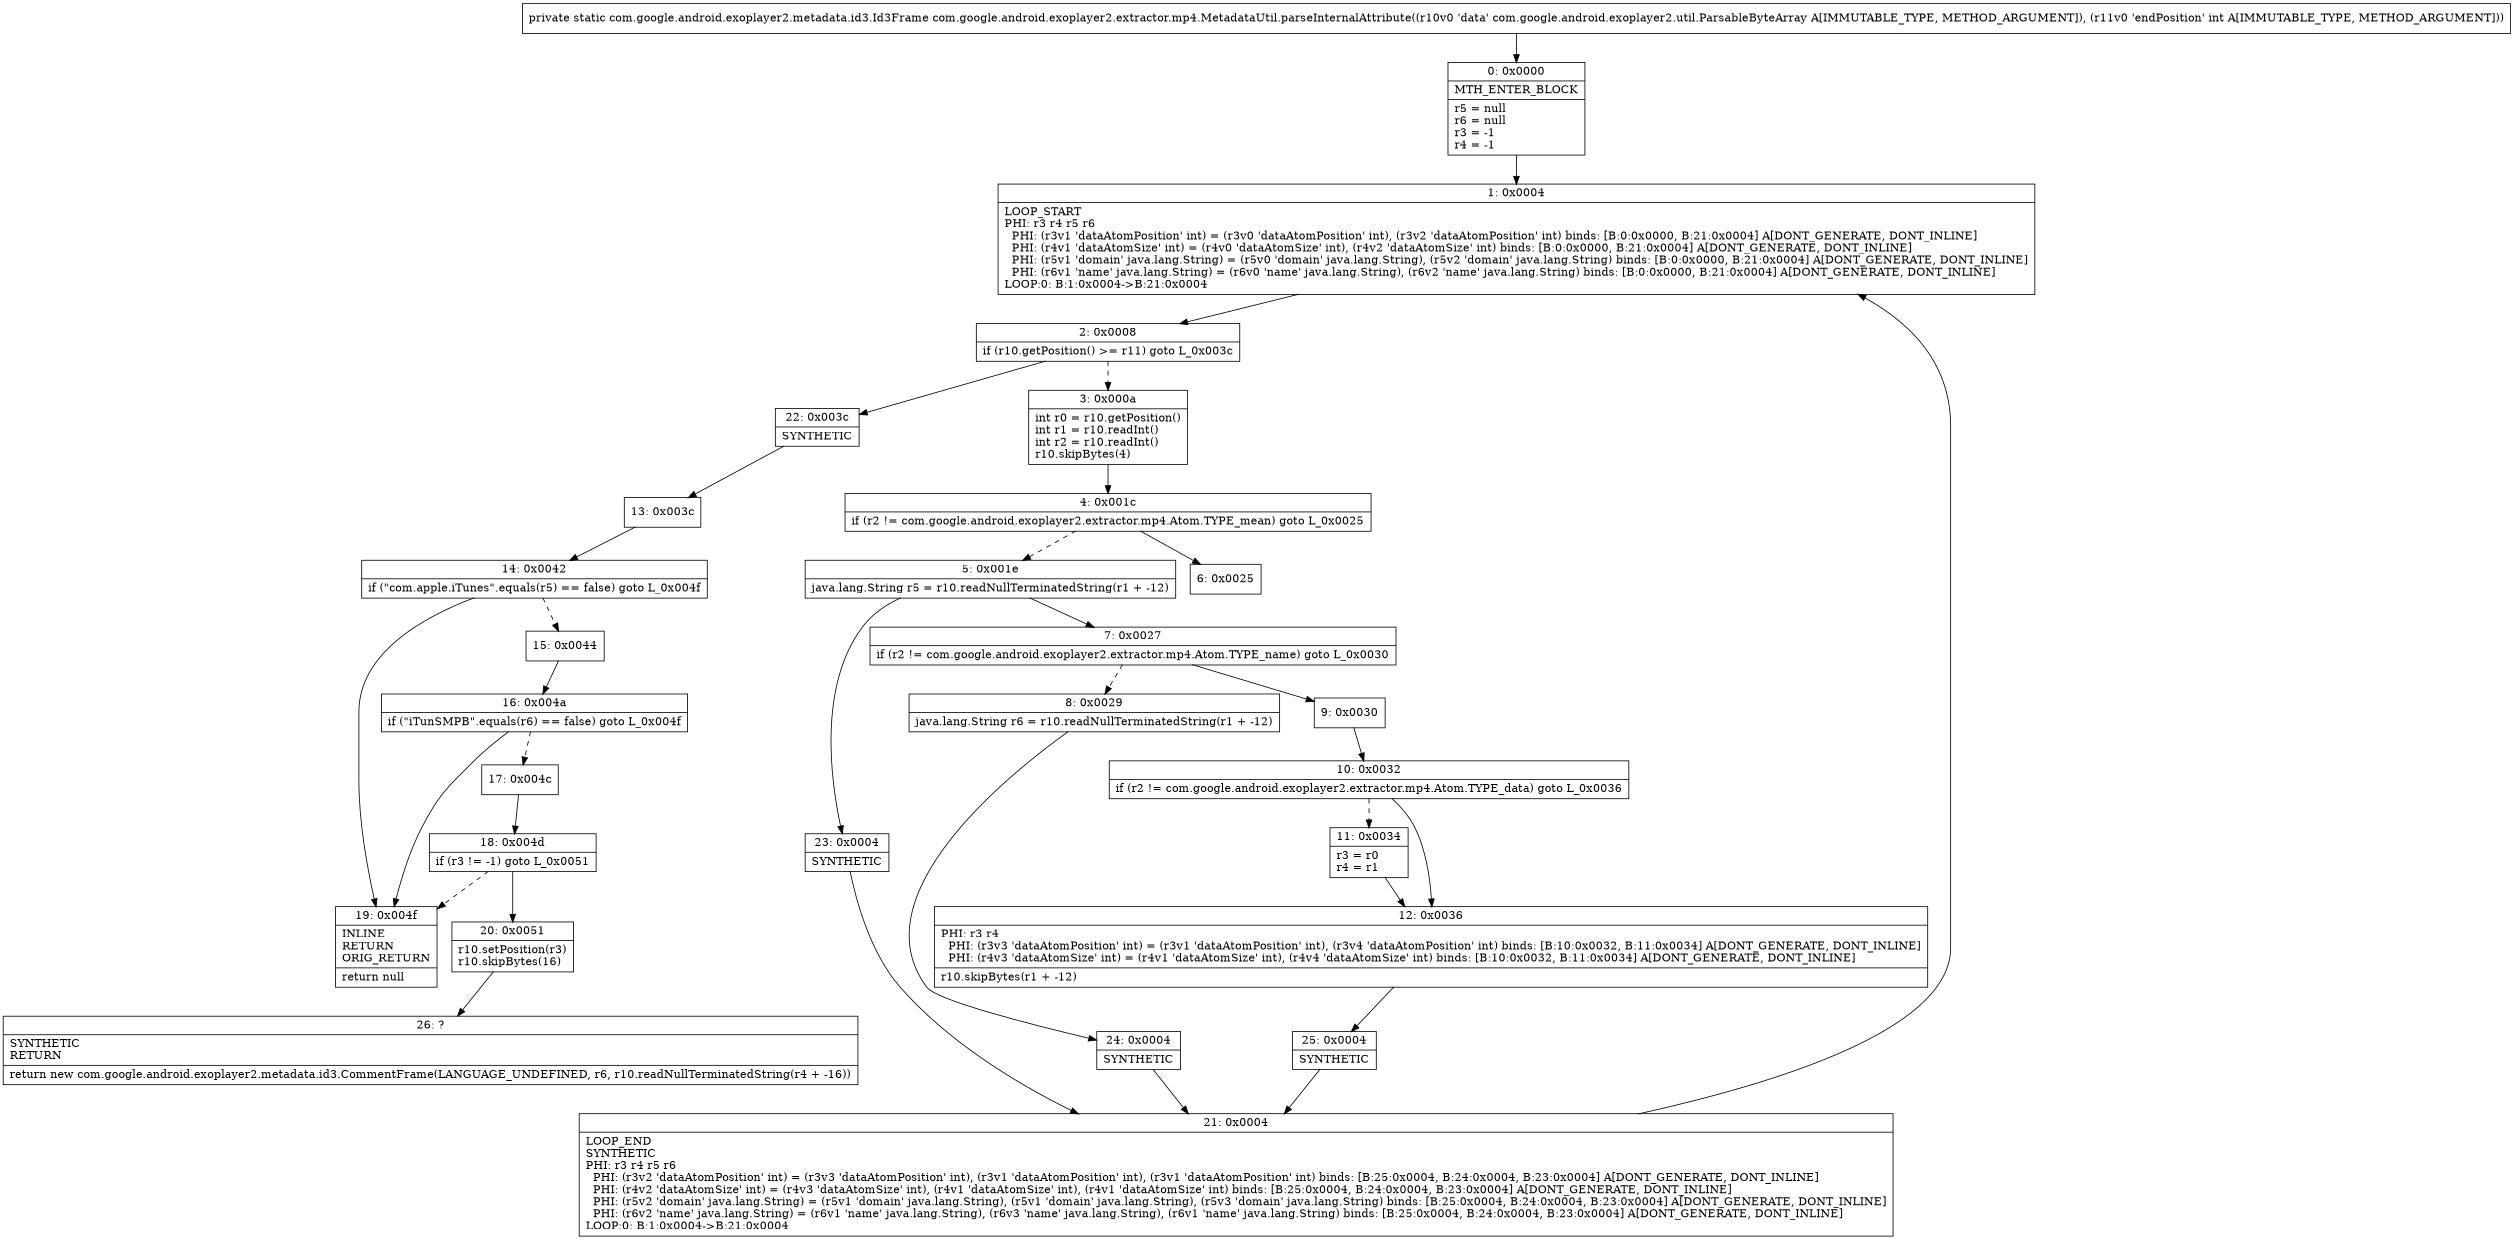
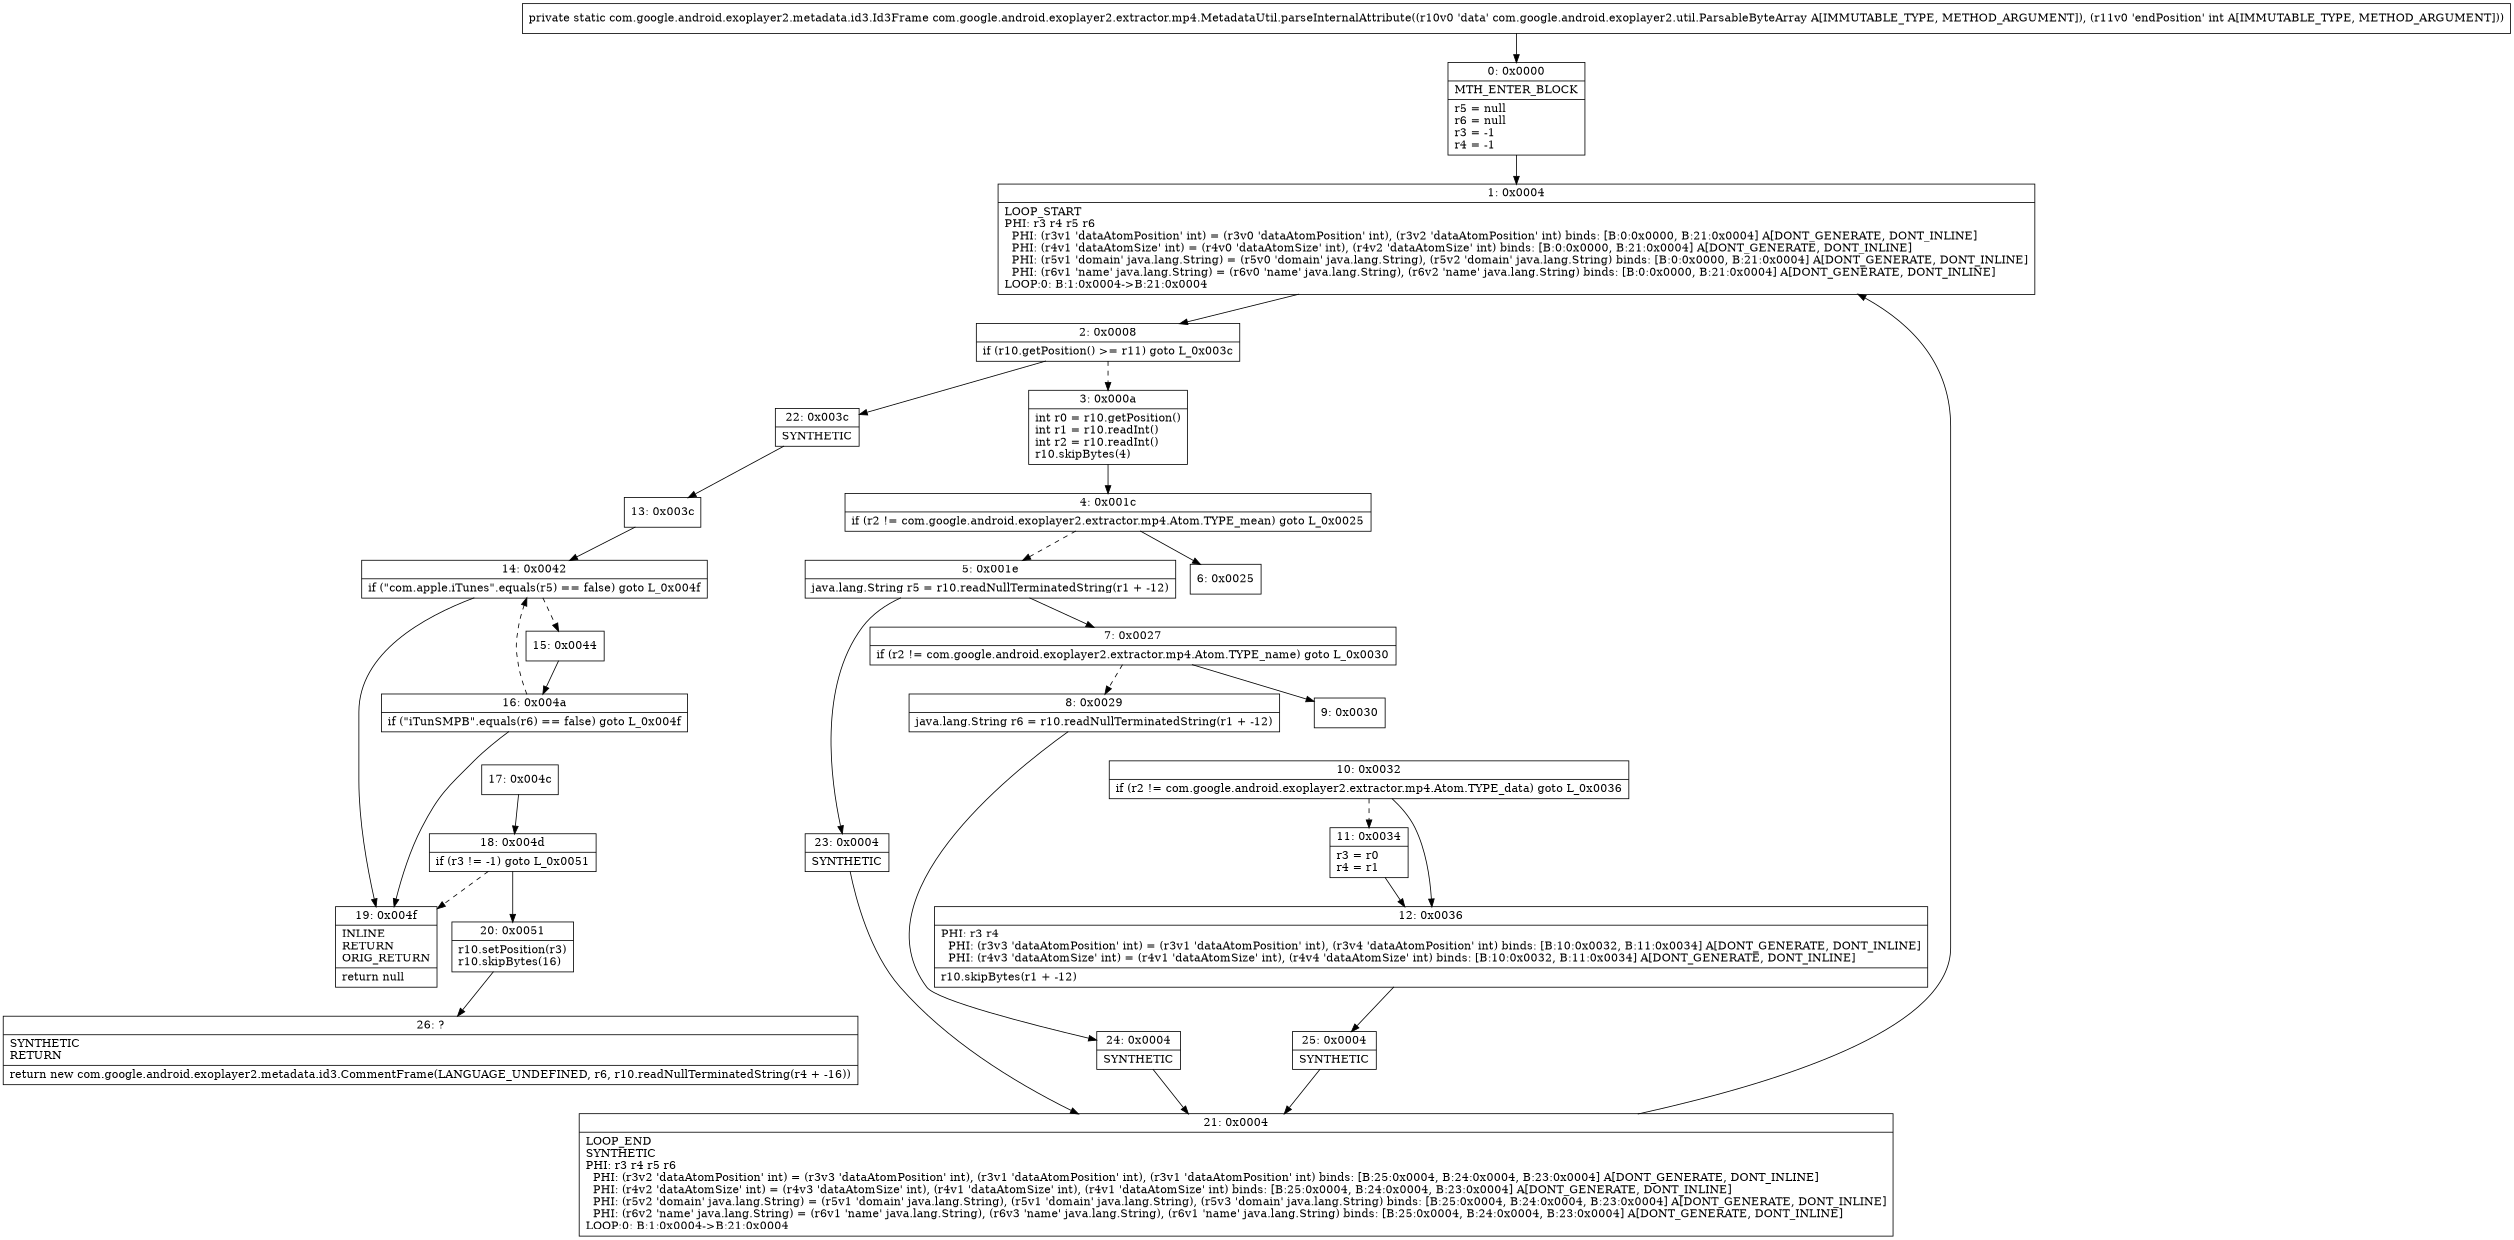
(1358, 740) -> none
(528, 744) -> (516, 650)
